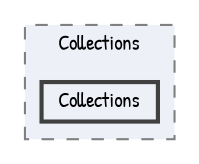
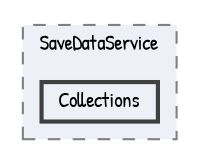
(100, 45) -> (100, 45)
